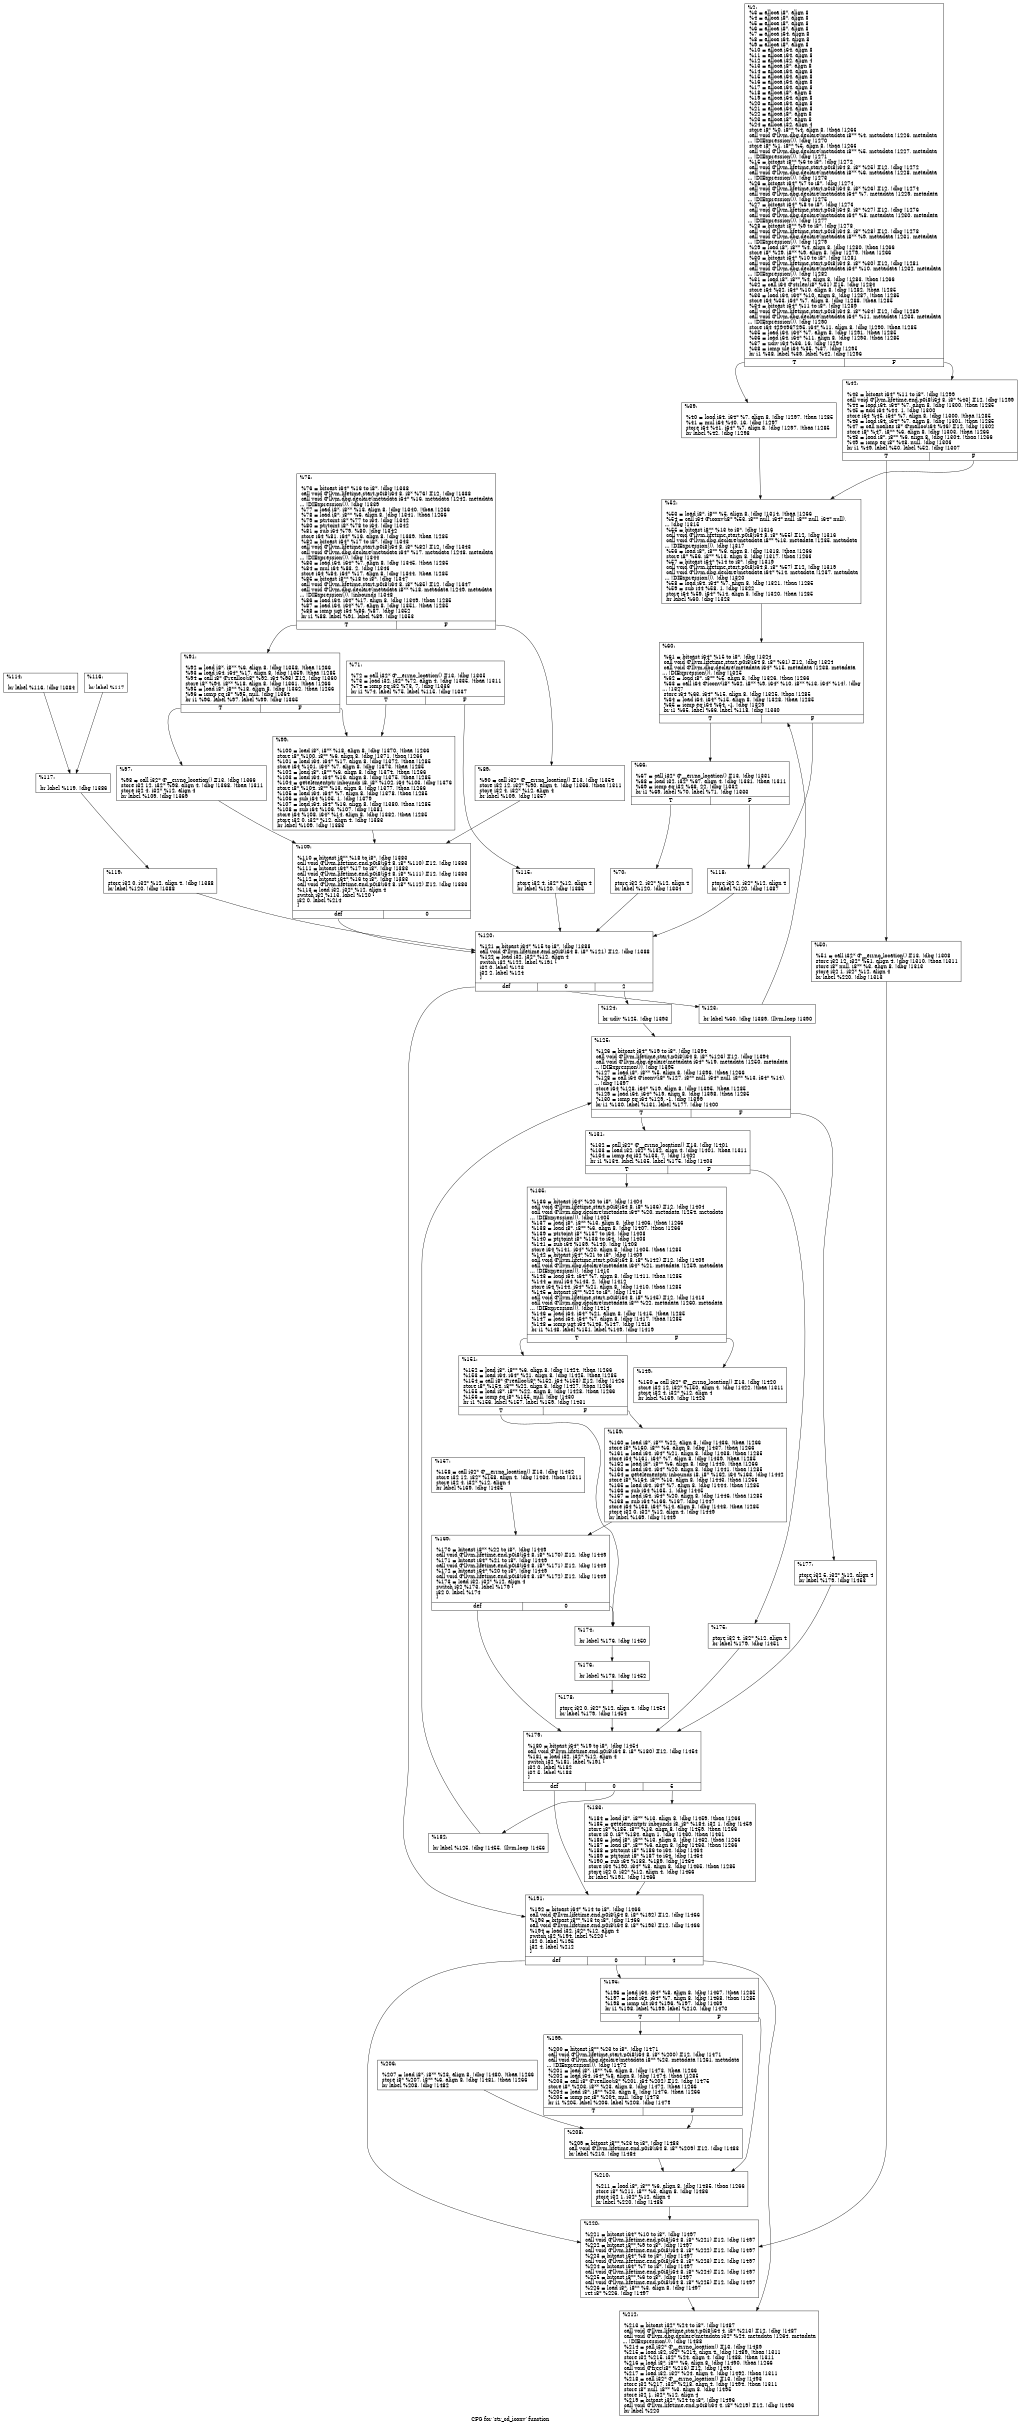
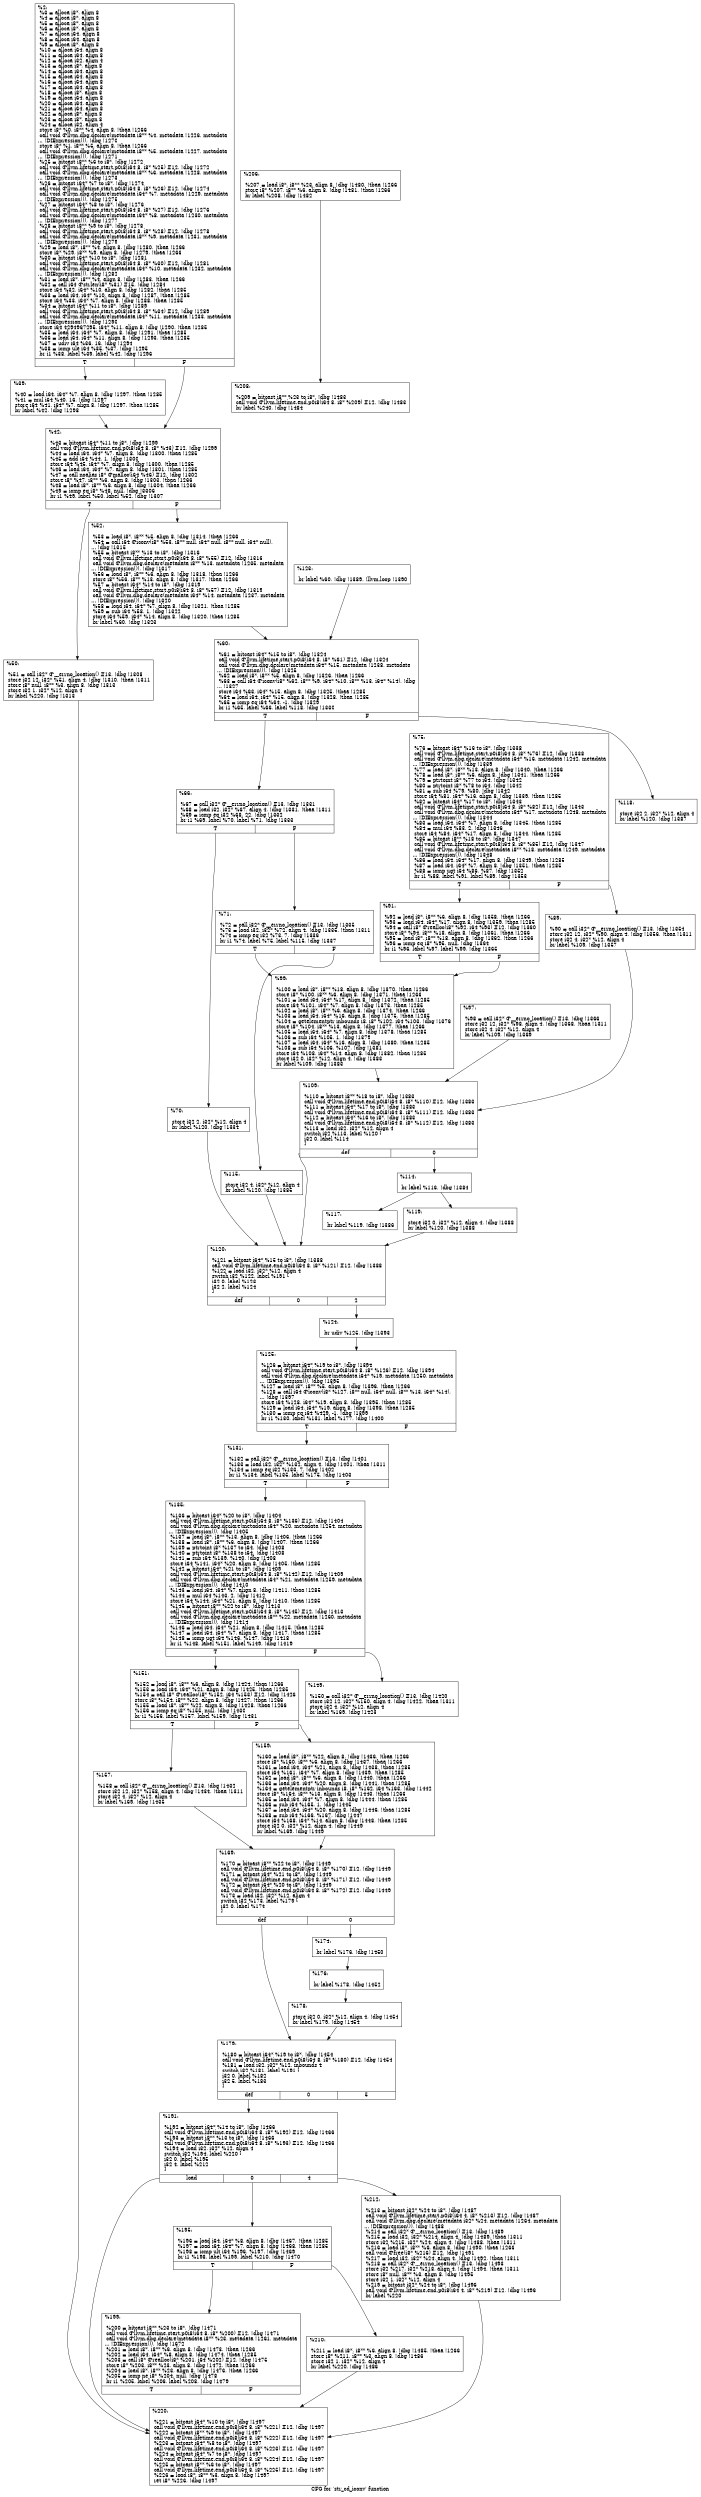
(800, 162) -> (91, 162)
(899, 443) -> (102, 491)
(760, 467) -> (102, 420)
(710, 589) -> (136, 612)
(346, 595) -> (453, 855)
(106, 683) -> none
(170, 733) -> none
(113, 830) -> (445, 1199)
(749, 835) -> (295, 870)
(319, 901) -> (326, 1139)
(697, 918) -> none
(631, 999) -> none
(649, 1100) -> (314, 1414)
none -> (434, 1163)
(408, 1471) -> none
(598, 1481) -> (172, 1748)
(835, 1573) -> none
(749, 1636) -> none
(572, 1757) -> (271, 2066)
(488, 1843) -> none
(670, 1843) -> none
(556, 1961) -> (192, 2178)
(587, 2066) -> (145, 2344)
(692, 2121) -> none
(602, 2154) -> (269, 408)
(660, 2163) -> none
(690, 2303) -> (448, 2408)
